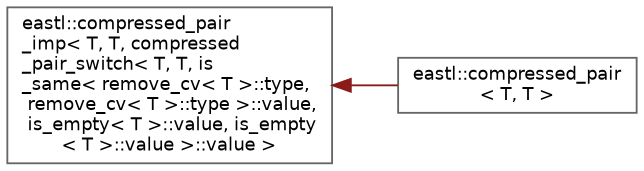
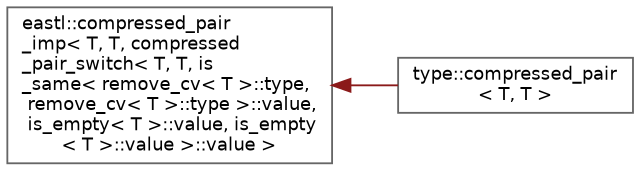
(517, 85) -> (516, 85)
